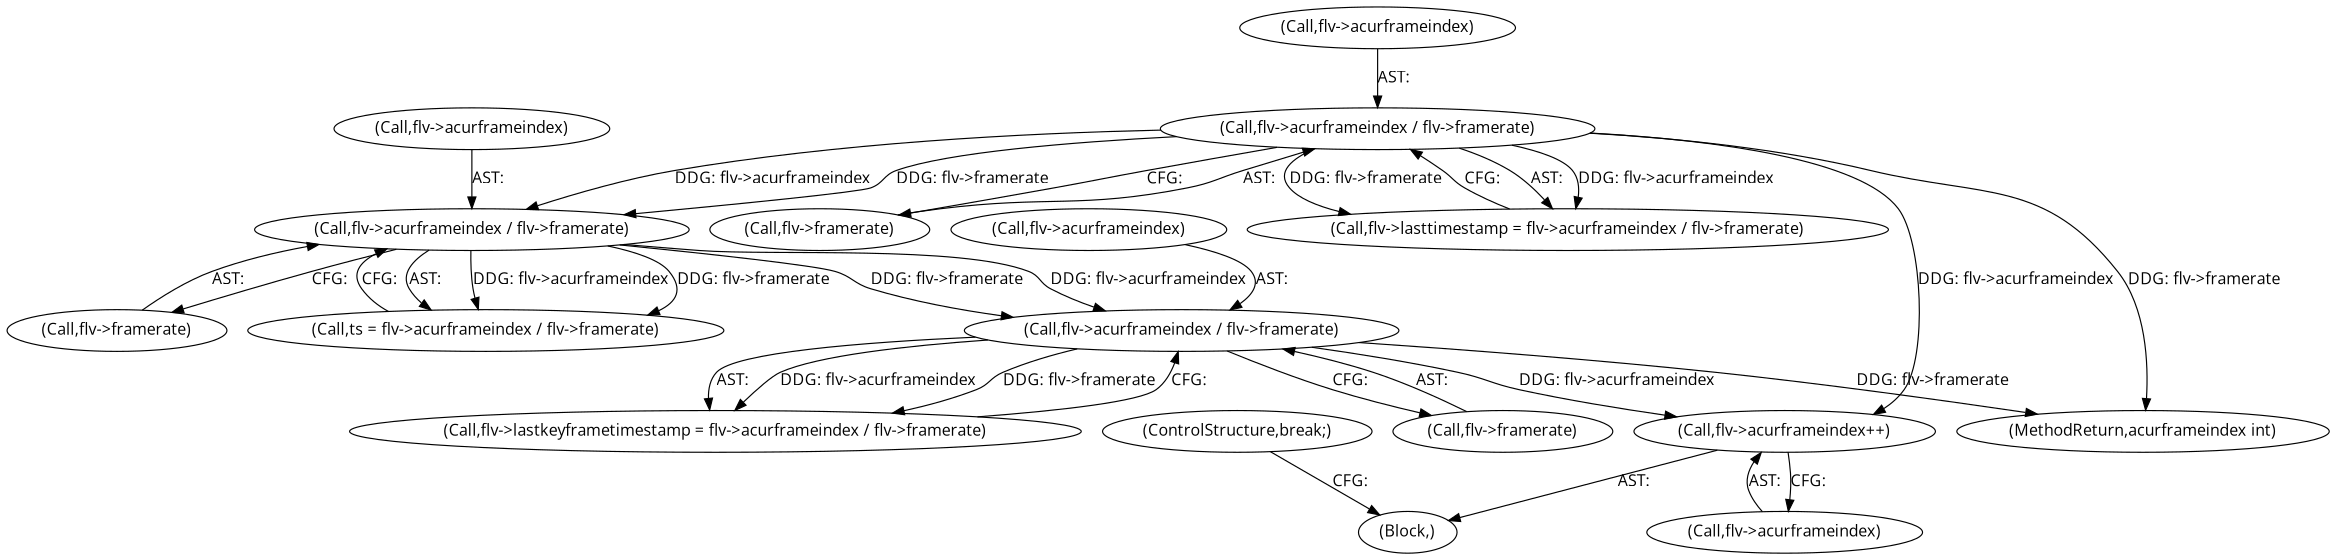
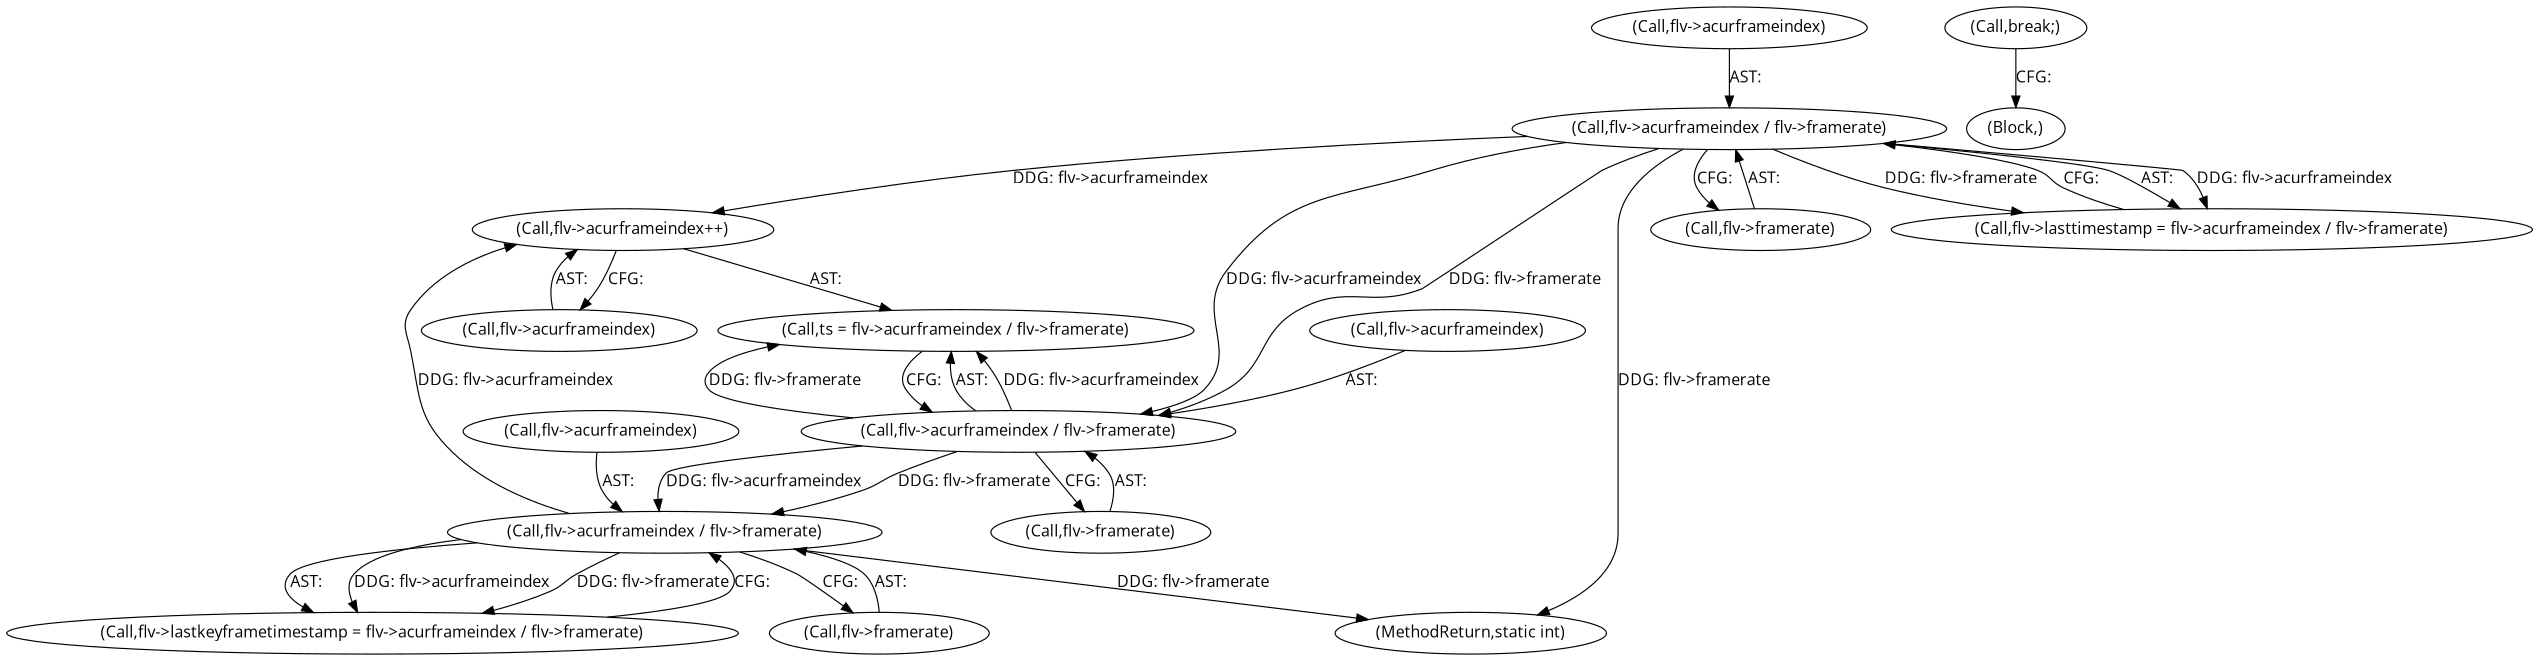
(1237, 431) -> (2016, 28)
(2143, 431) -> (1471, 633)
(1589, 484) -> (782, 278)
